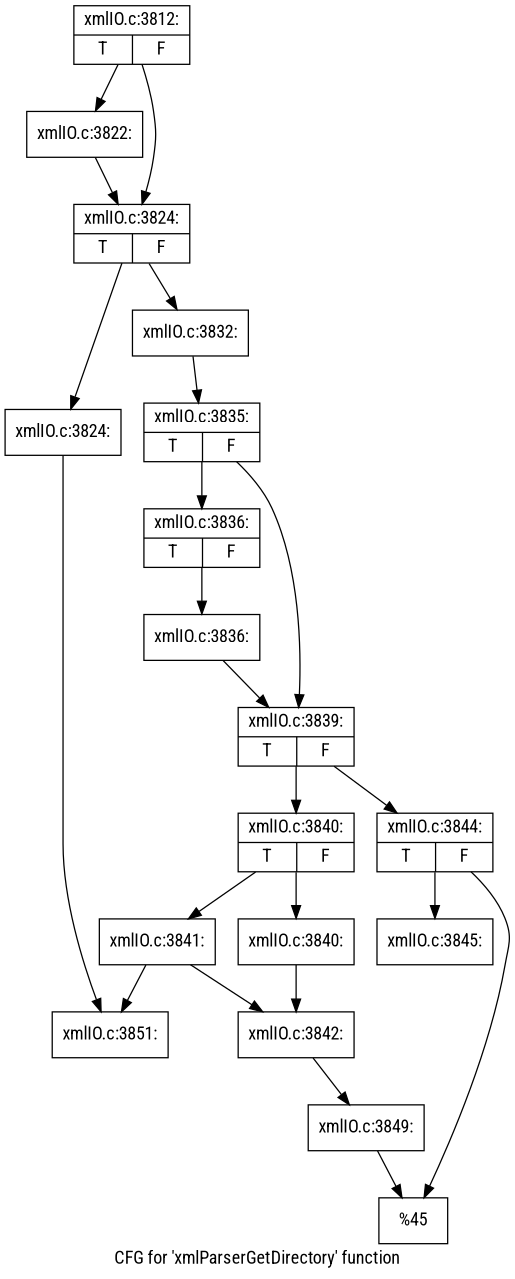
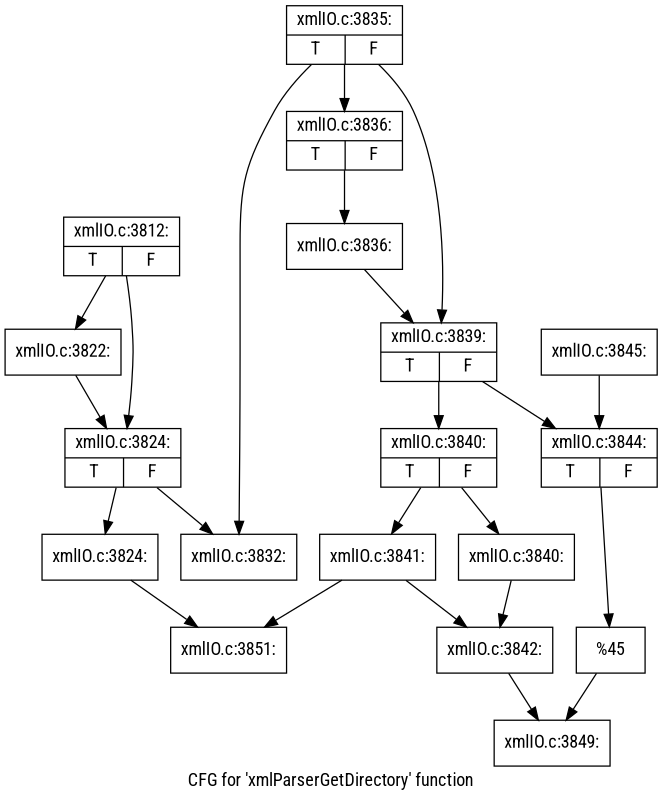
(195, 373) -> (240, 283)
(435, 889) -> (599, 396)
(387, 1169) -> (585, 691)
